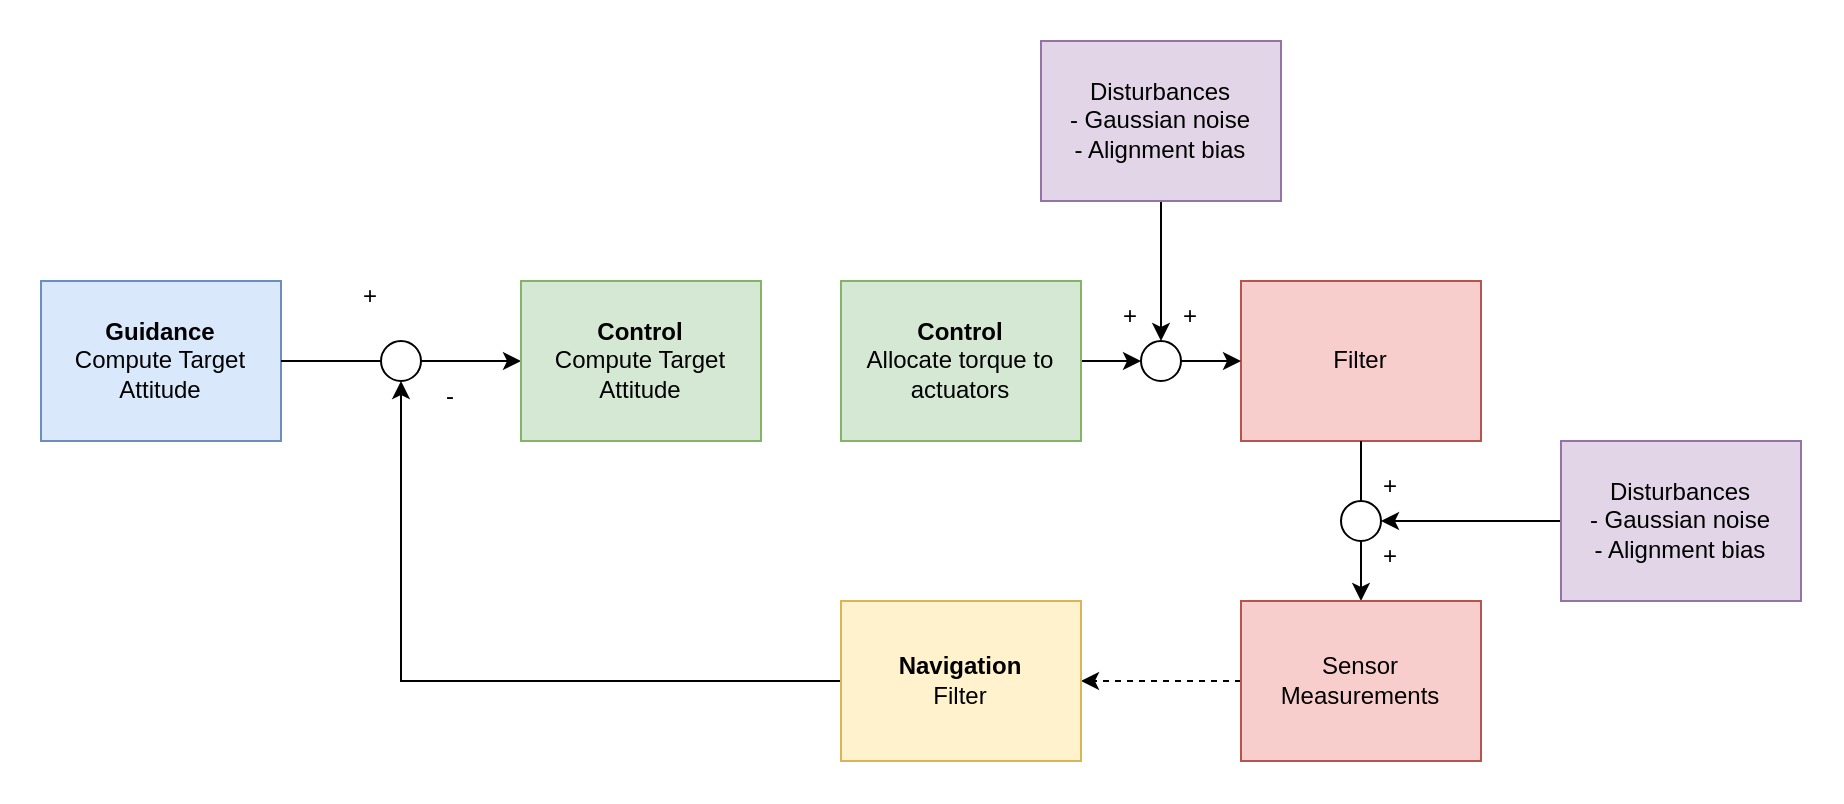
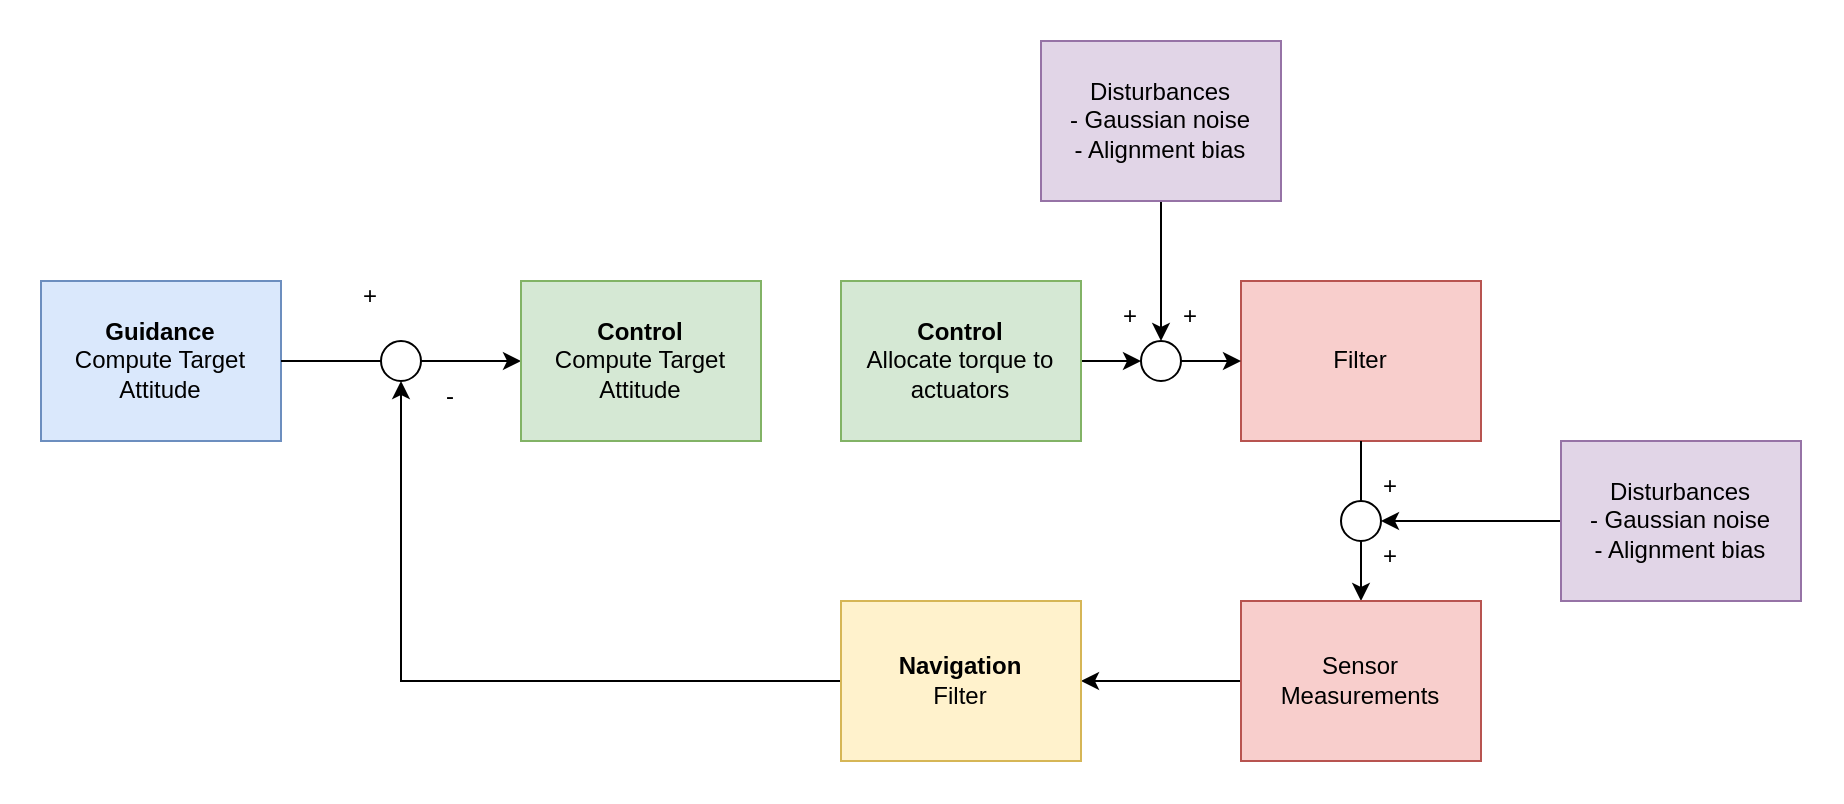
(1167, 681) -> (1167, 681)
